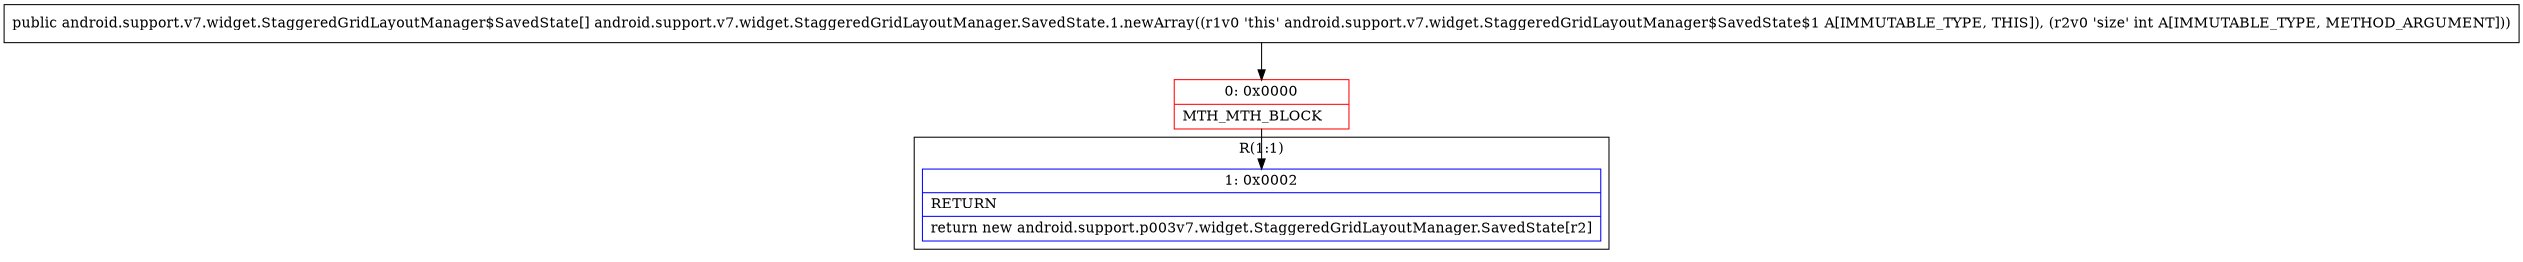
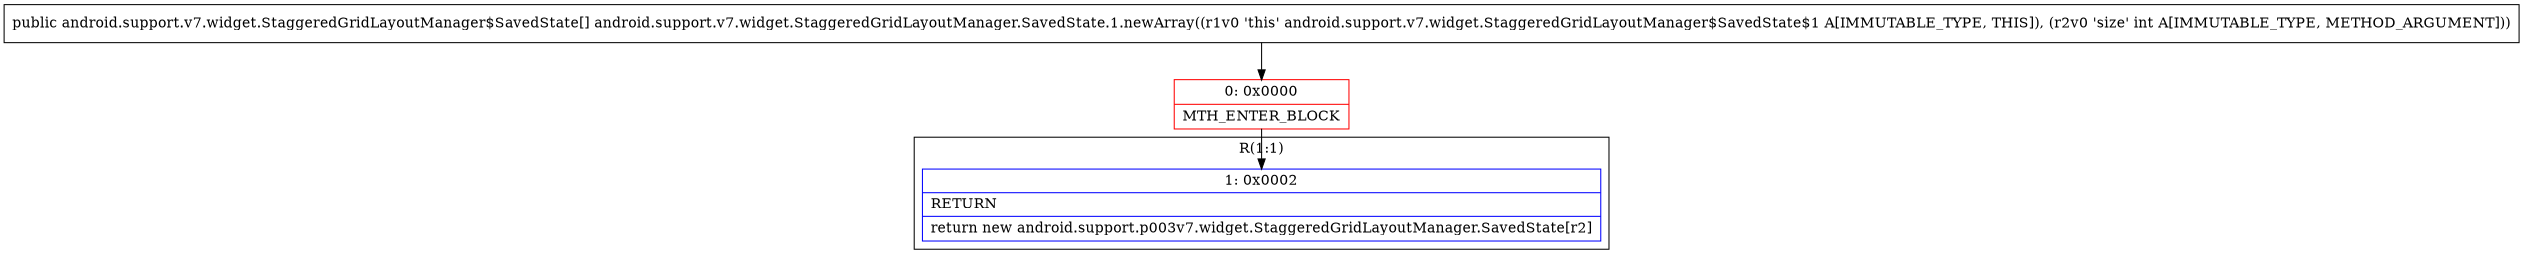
(1252, 116) -> (1262, 116)
